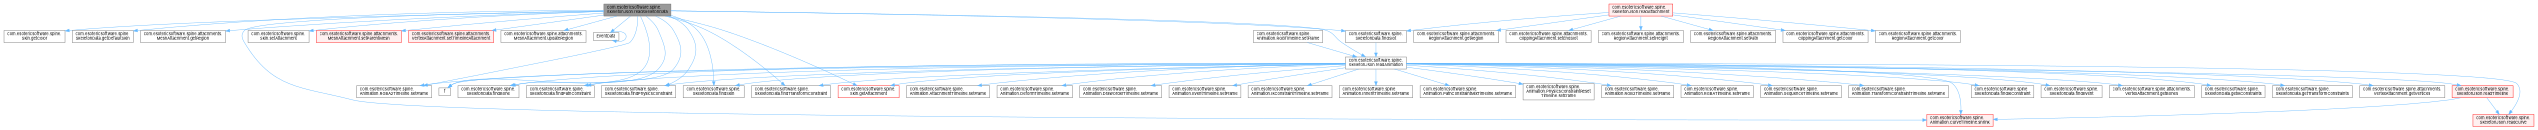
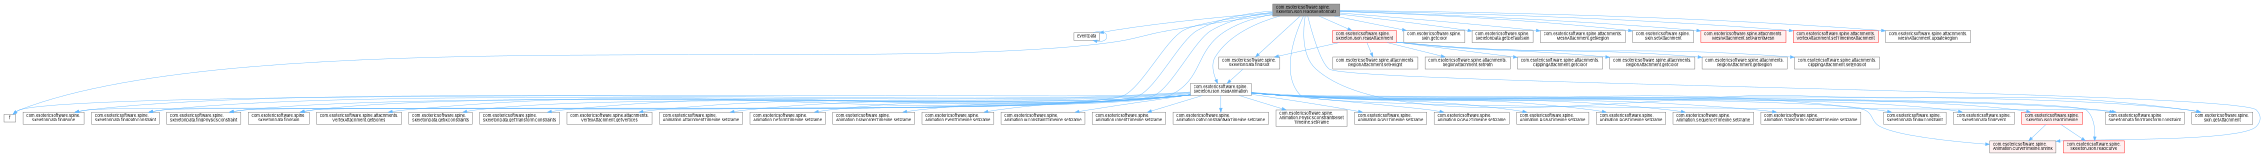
(1330, 49) -> (1427, 100)
(543, 62) -> (1334, 22)
(869, 92) -> (2222, 118)
(1960, 120) -> (2023, 147)
